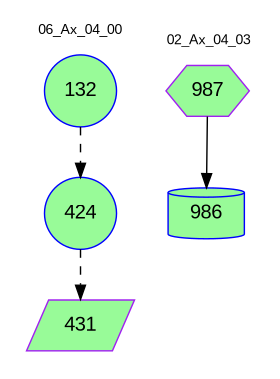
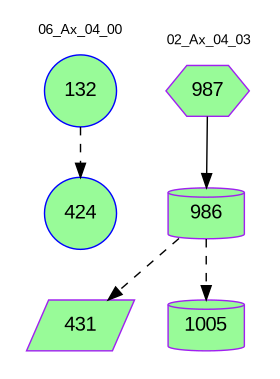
(206, 213) -> (206, 213)
(81, 267) -> (136, 276)
none -> (206, 325)
